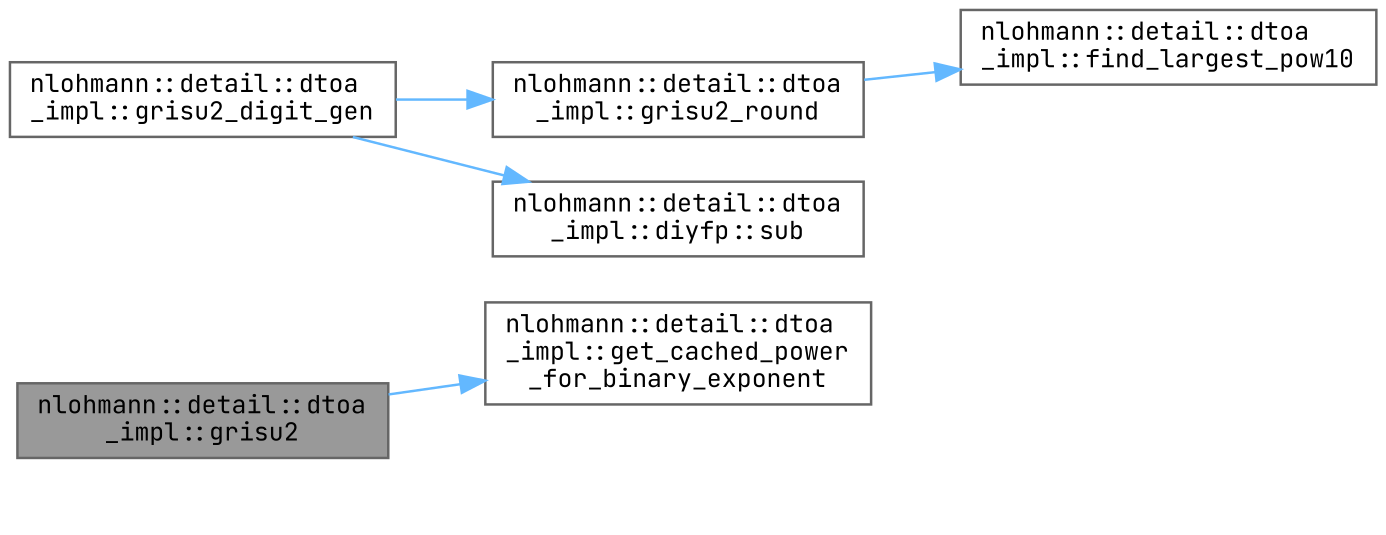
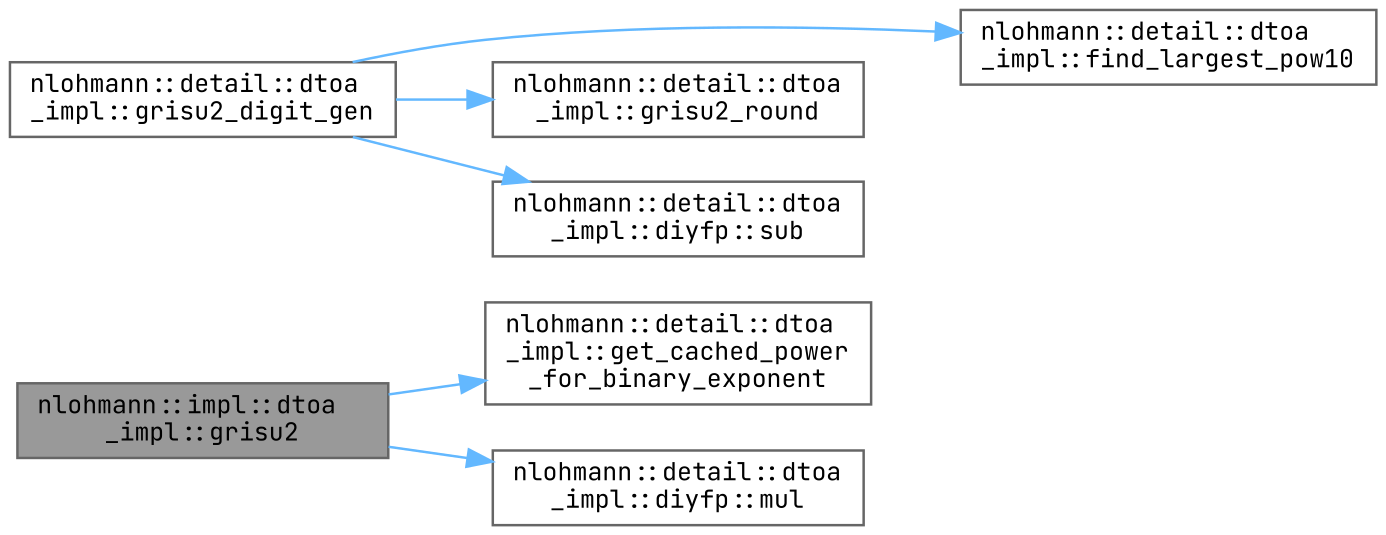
(900, 76) -> (643, 29)
(203, 421) -> (203, 421)
none -> (678, 488)
